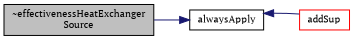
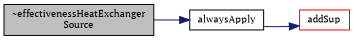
(287, 13) -> (276, 27)
